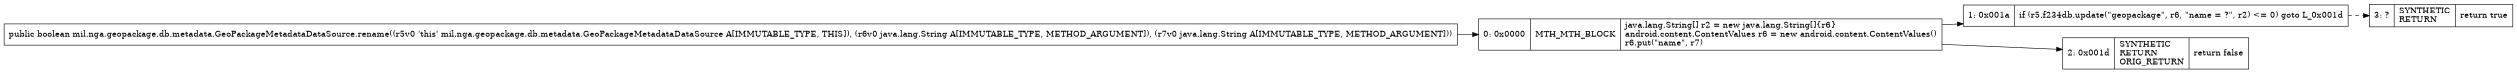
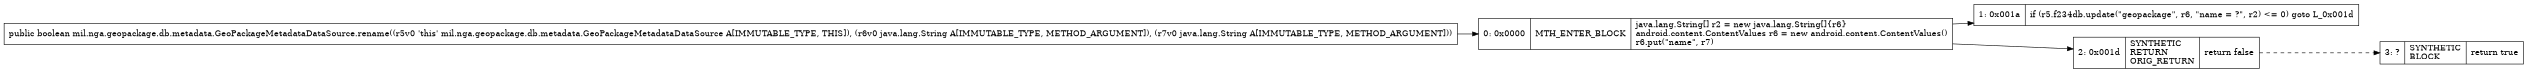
(2356, 16) -> (2317, 53)
(2418, 20) -> (2425, 57)
(1575, 34) -> (1581, 34)
